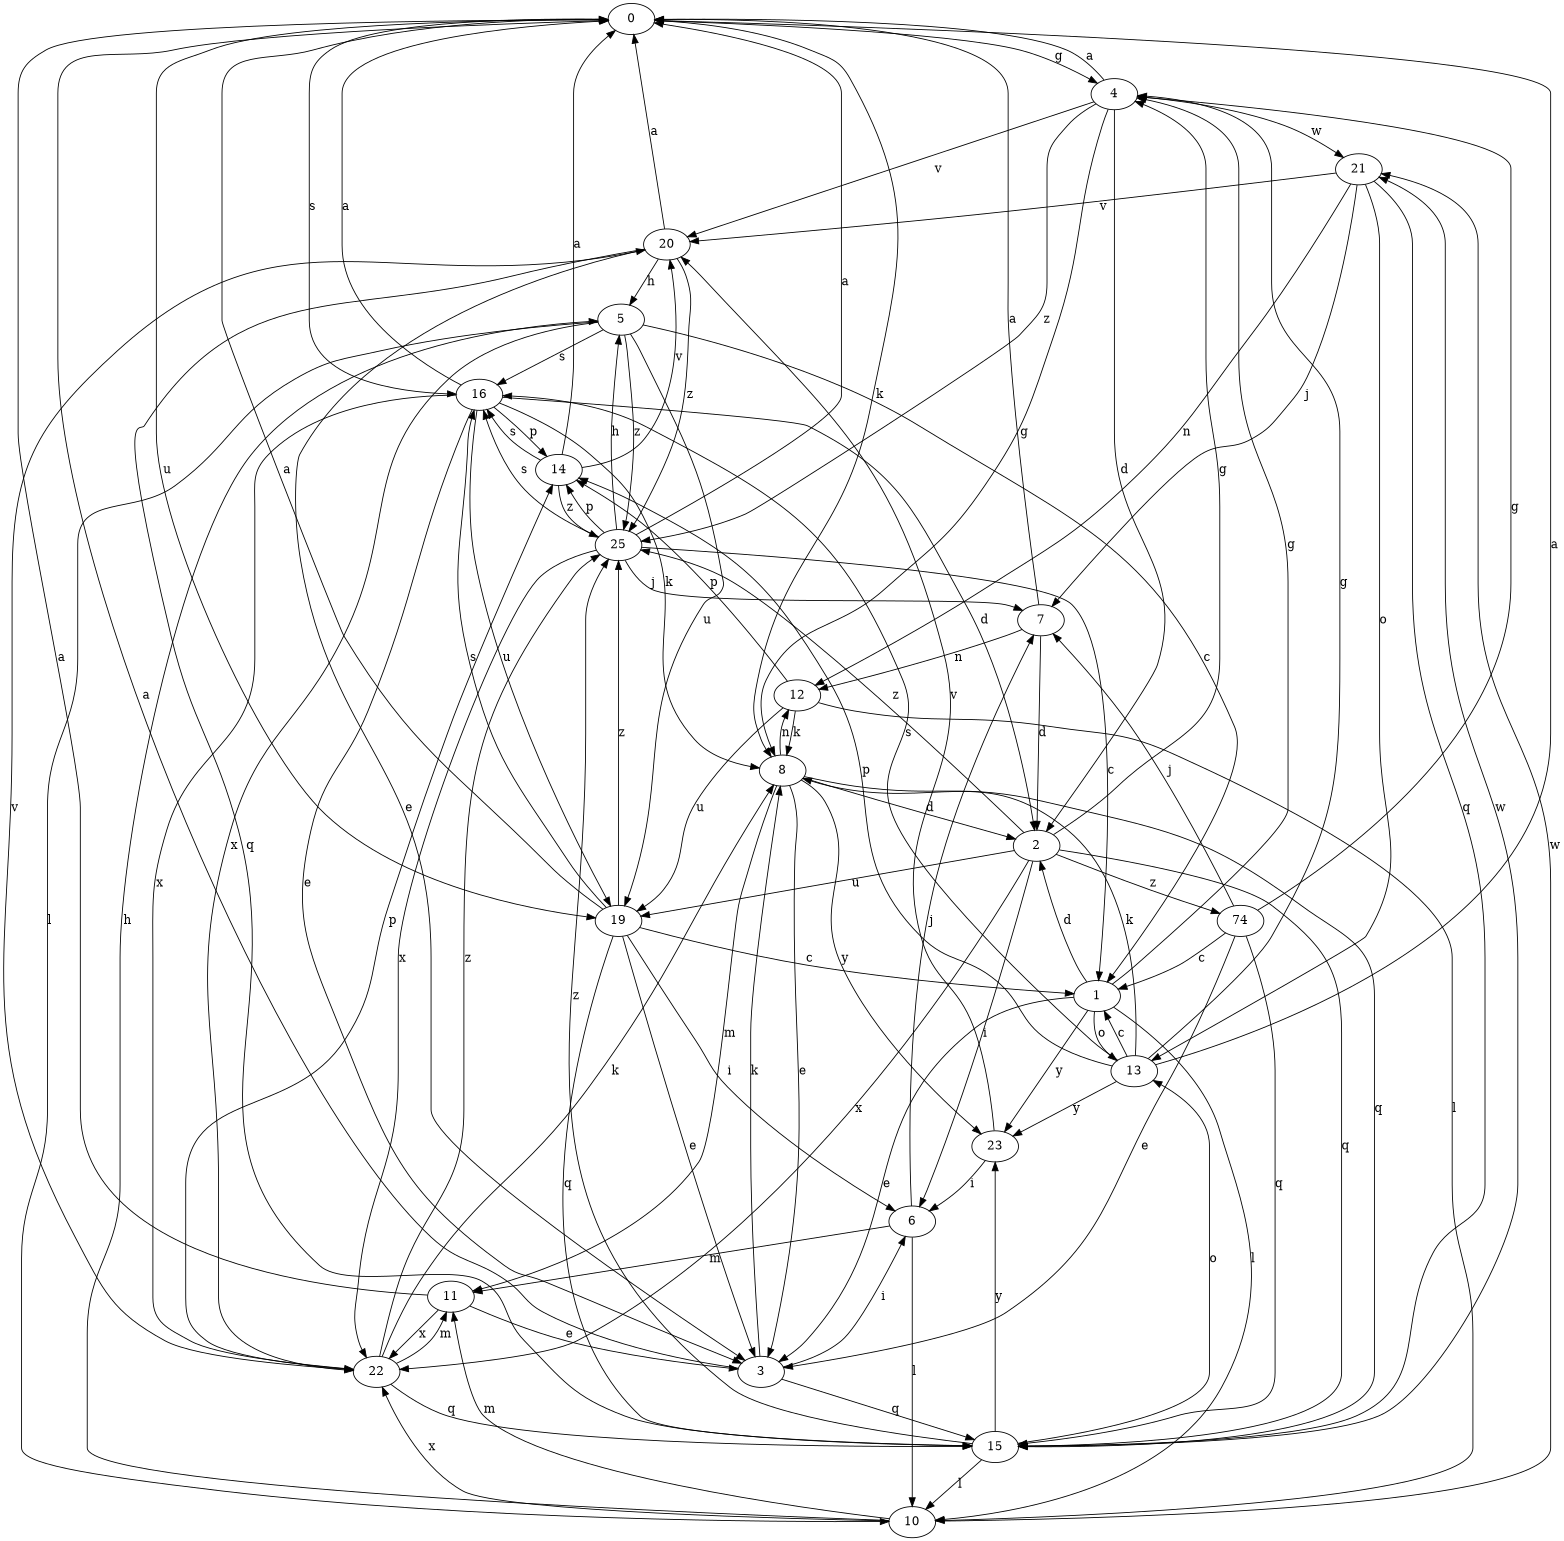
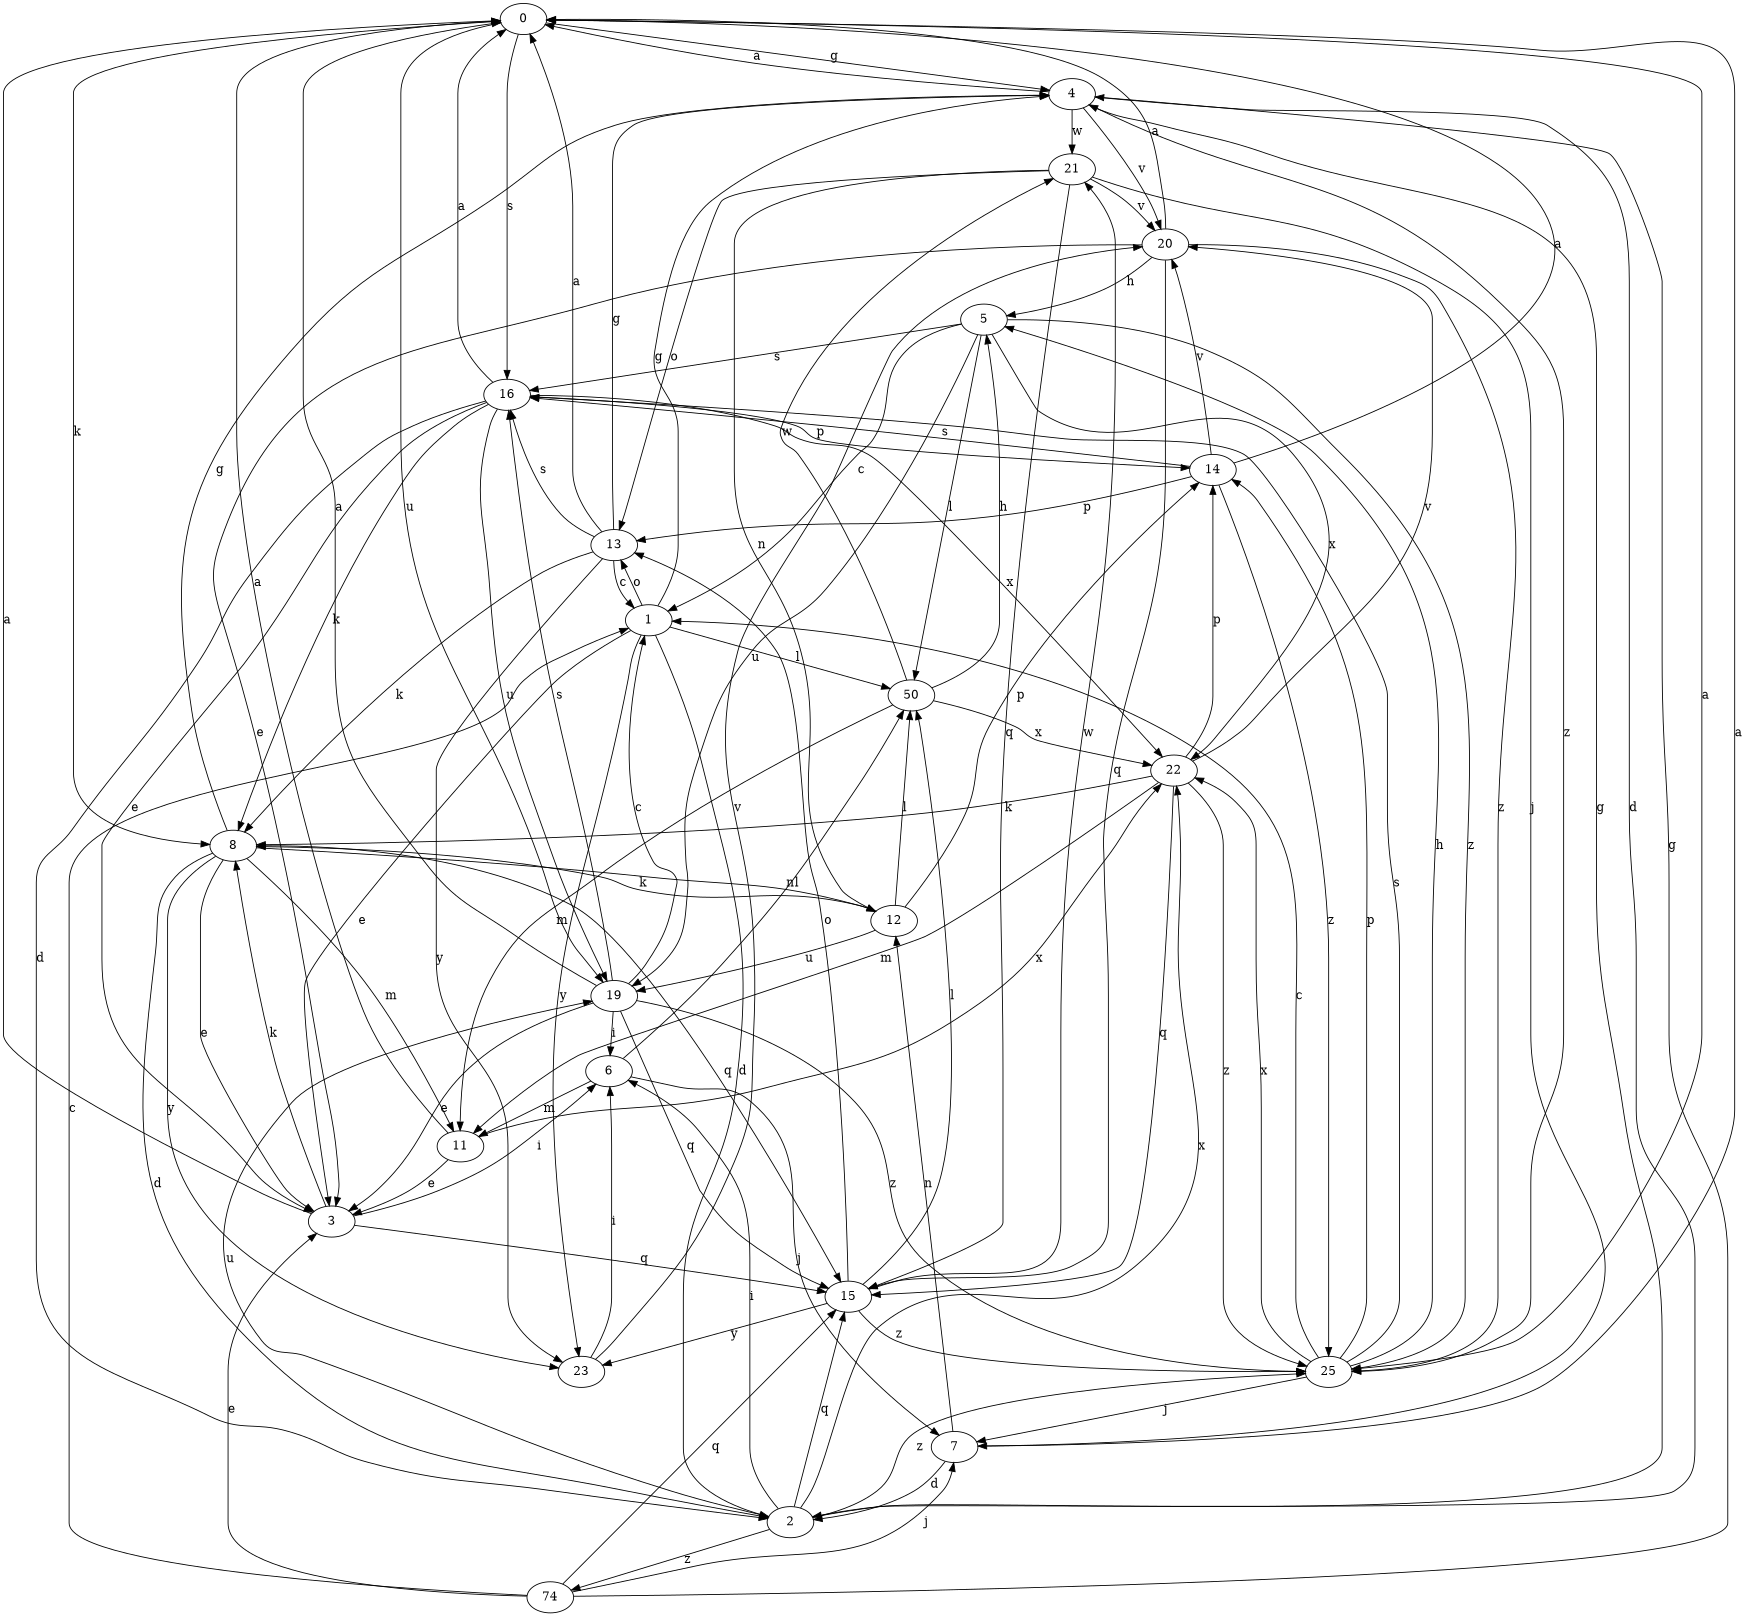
(1004, 456) -> (409, 252)
(860, 771) -> (920, 522)
(912, 1522) -> (911, 695)
